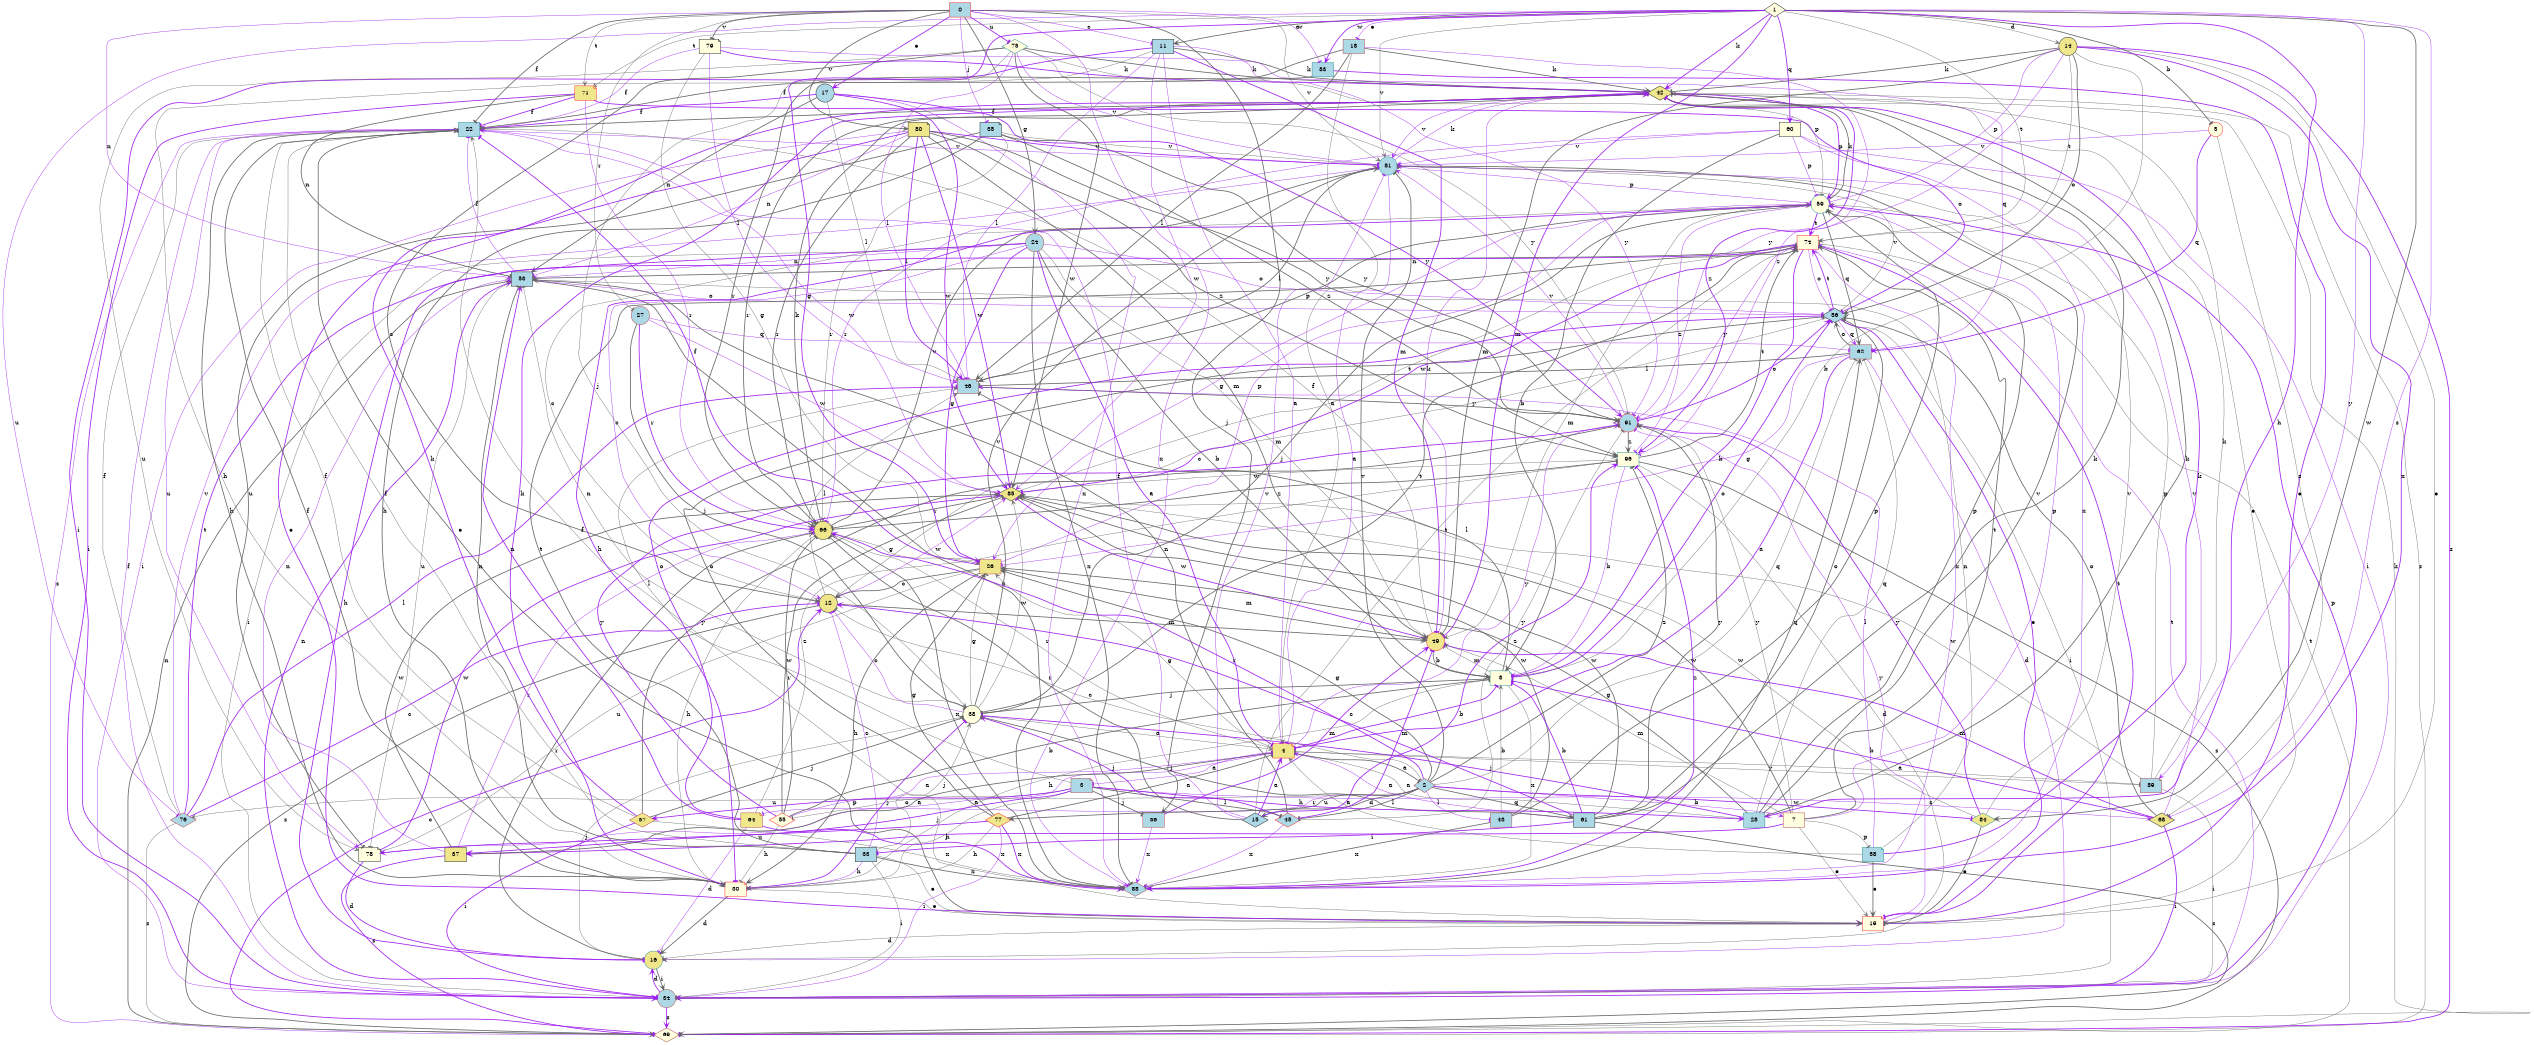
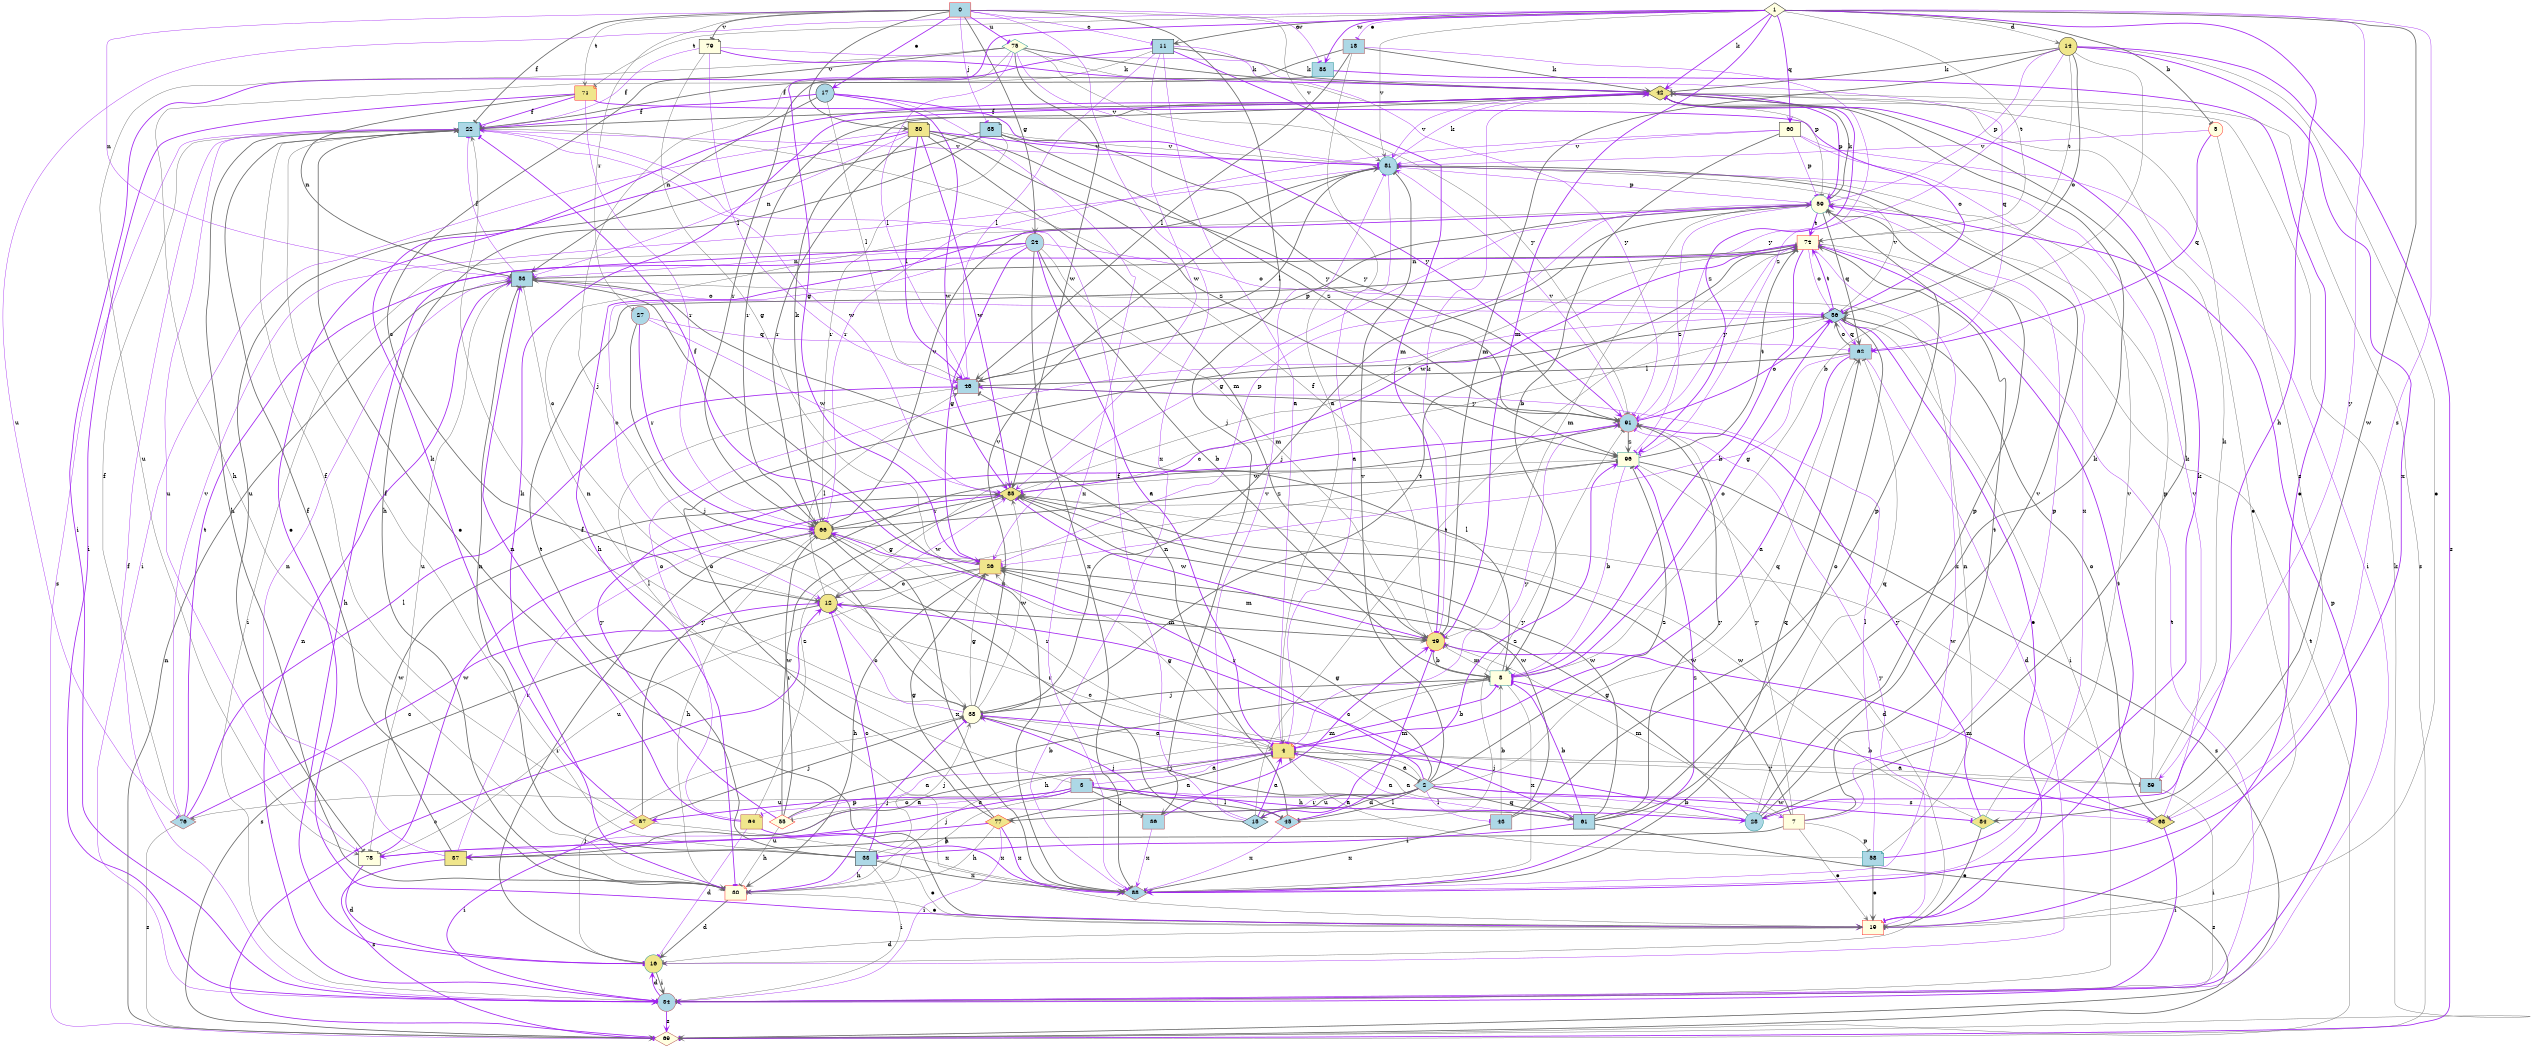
(1010, 397) -> (1010, 397)
(863, 730) -> (864, 731)
(1754, 820) -> (1754, 822)
(1127, 833) -> (1127, 837)
